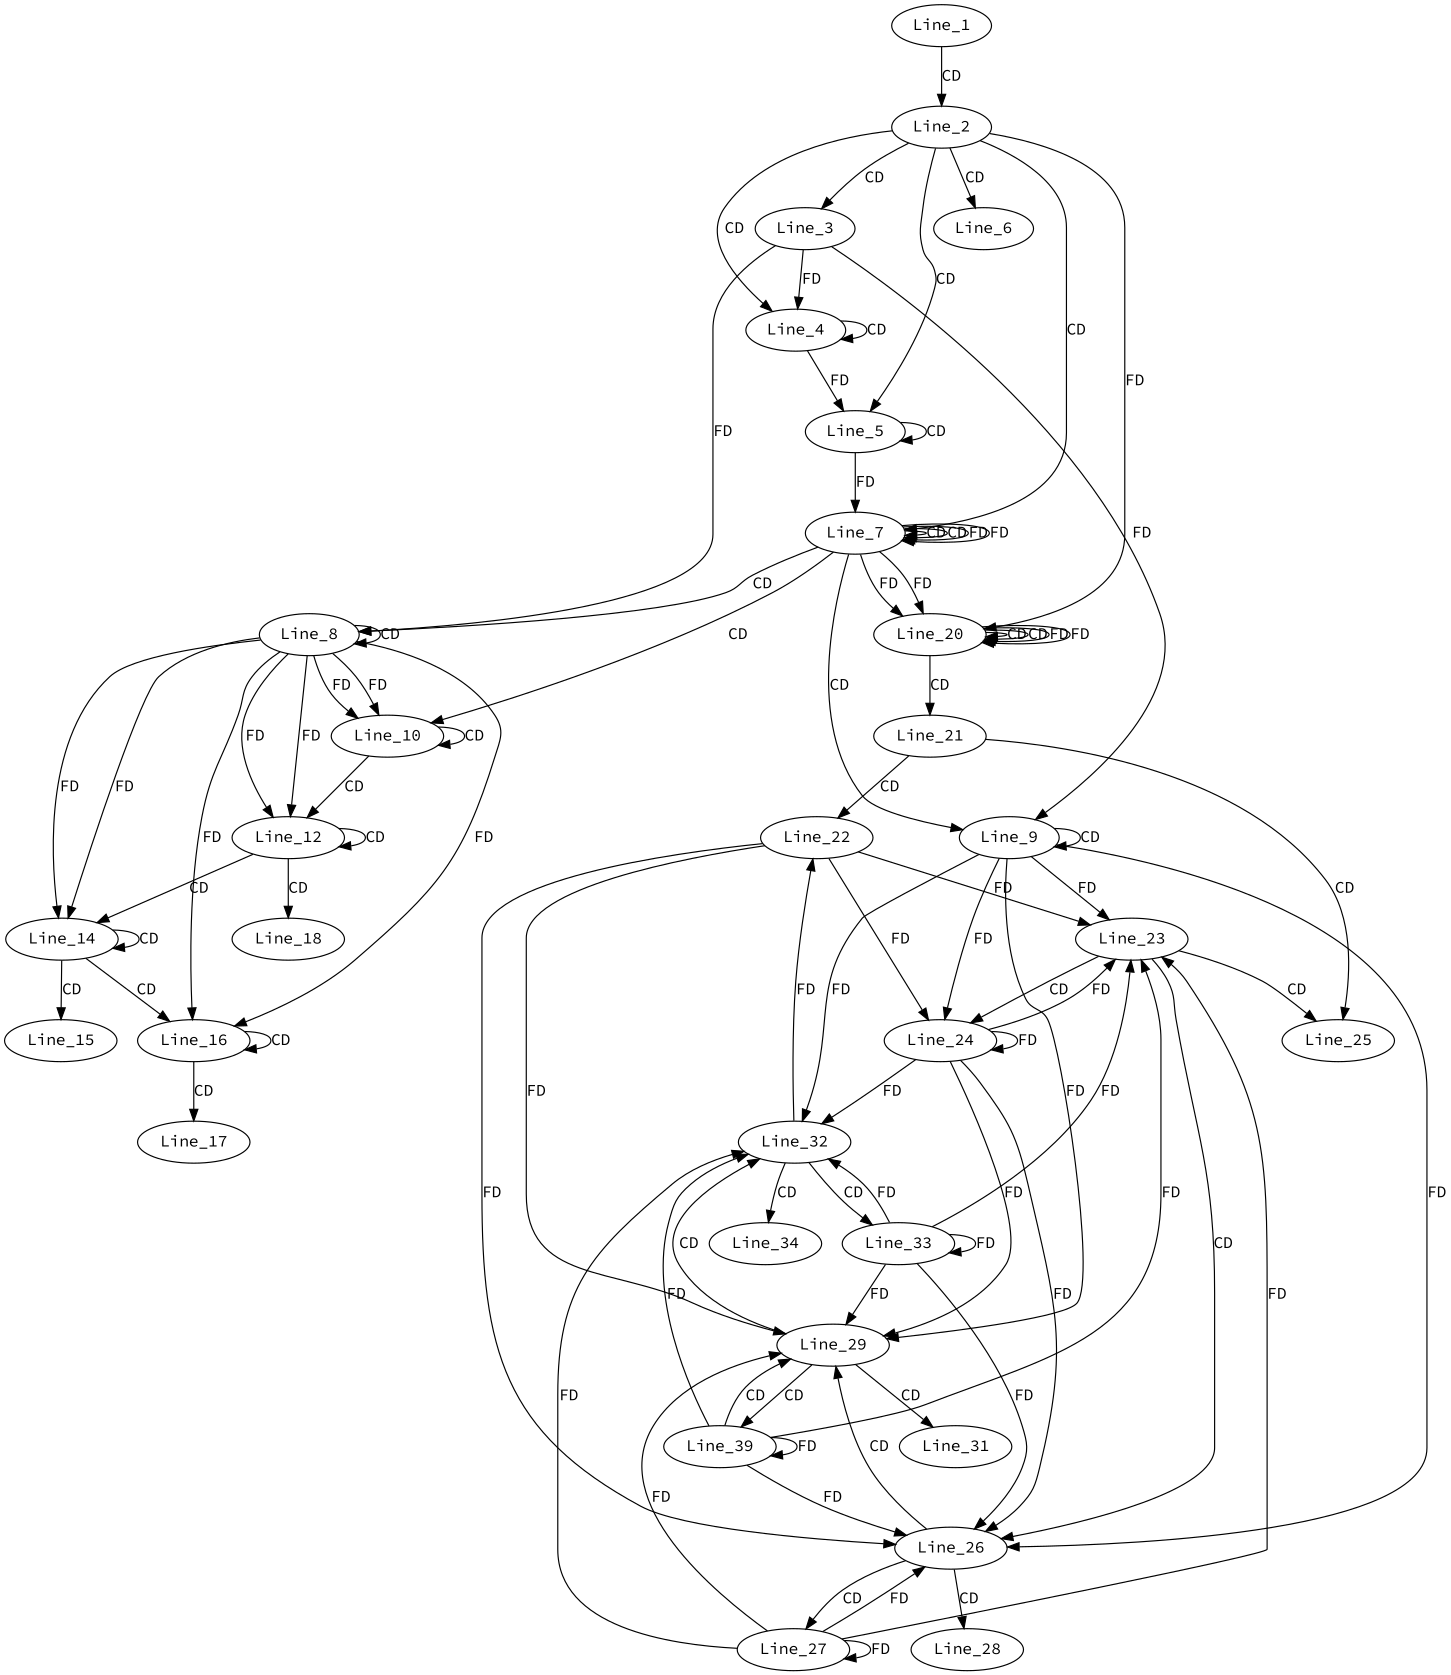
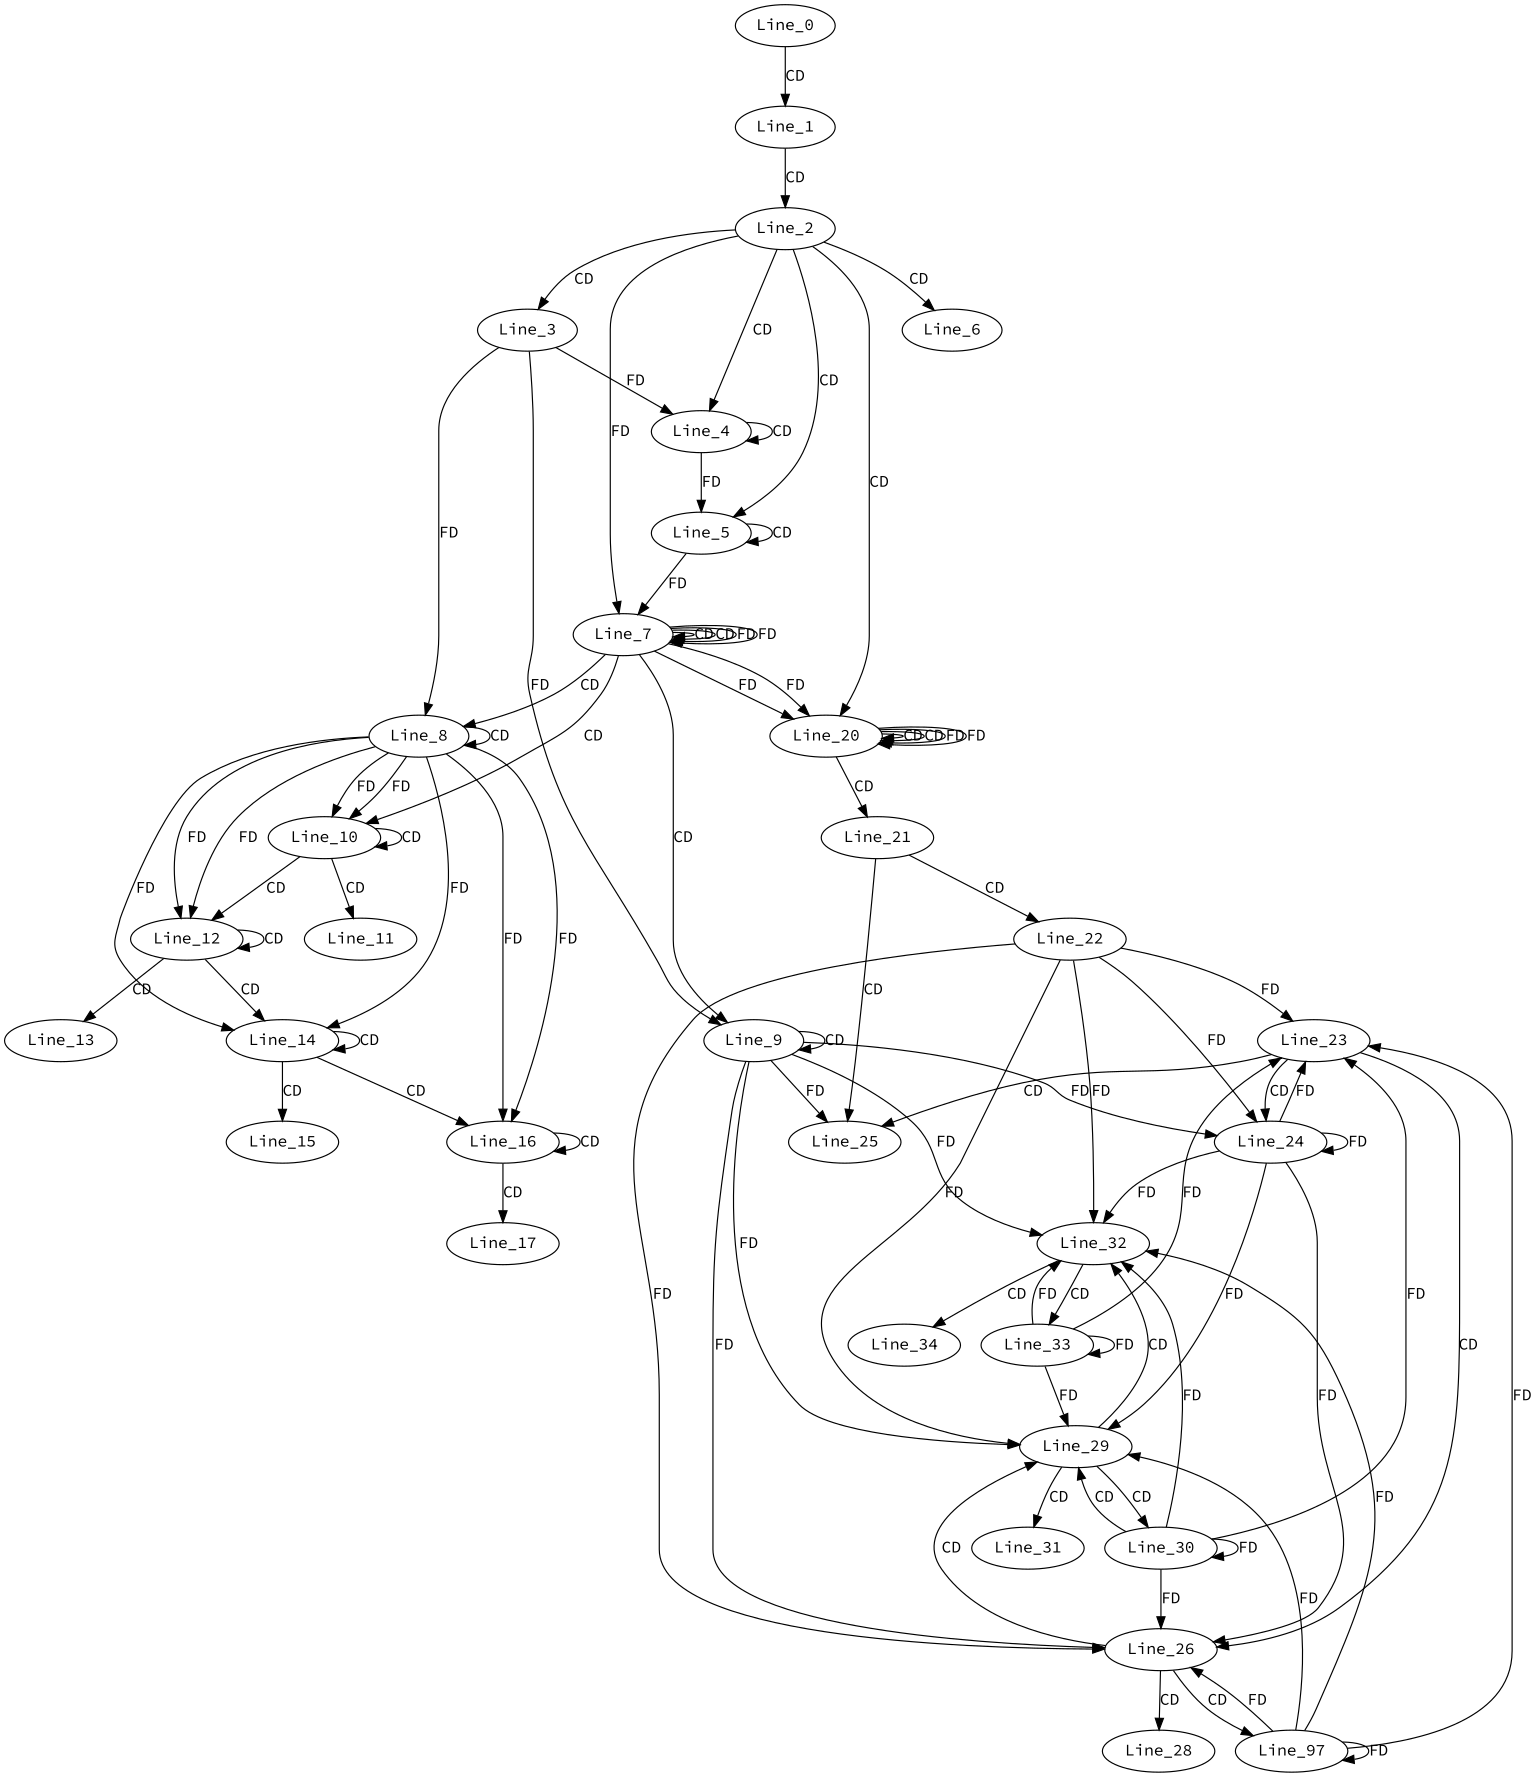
none -> (785, 26)
(1076, 330) -> (620, 432)
(1135, 381) -> (879, 482)
(1066, 884) -> (795, 1087)
(288, 939) -> (61, 1041)
none -> (361, 939)
(795, 995) -> (1090, 1085)
(1006, 1387) -> none
(720, 1447) -> (1161, 1548)
(793, 1650) -> (1292, 1751)
